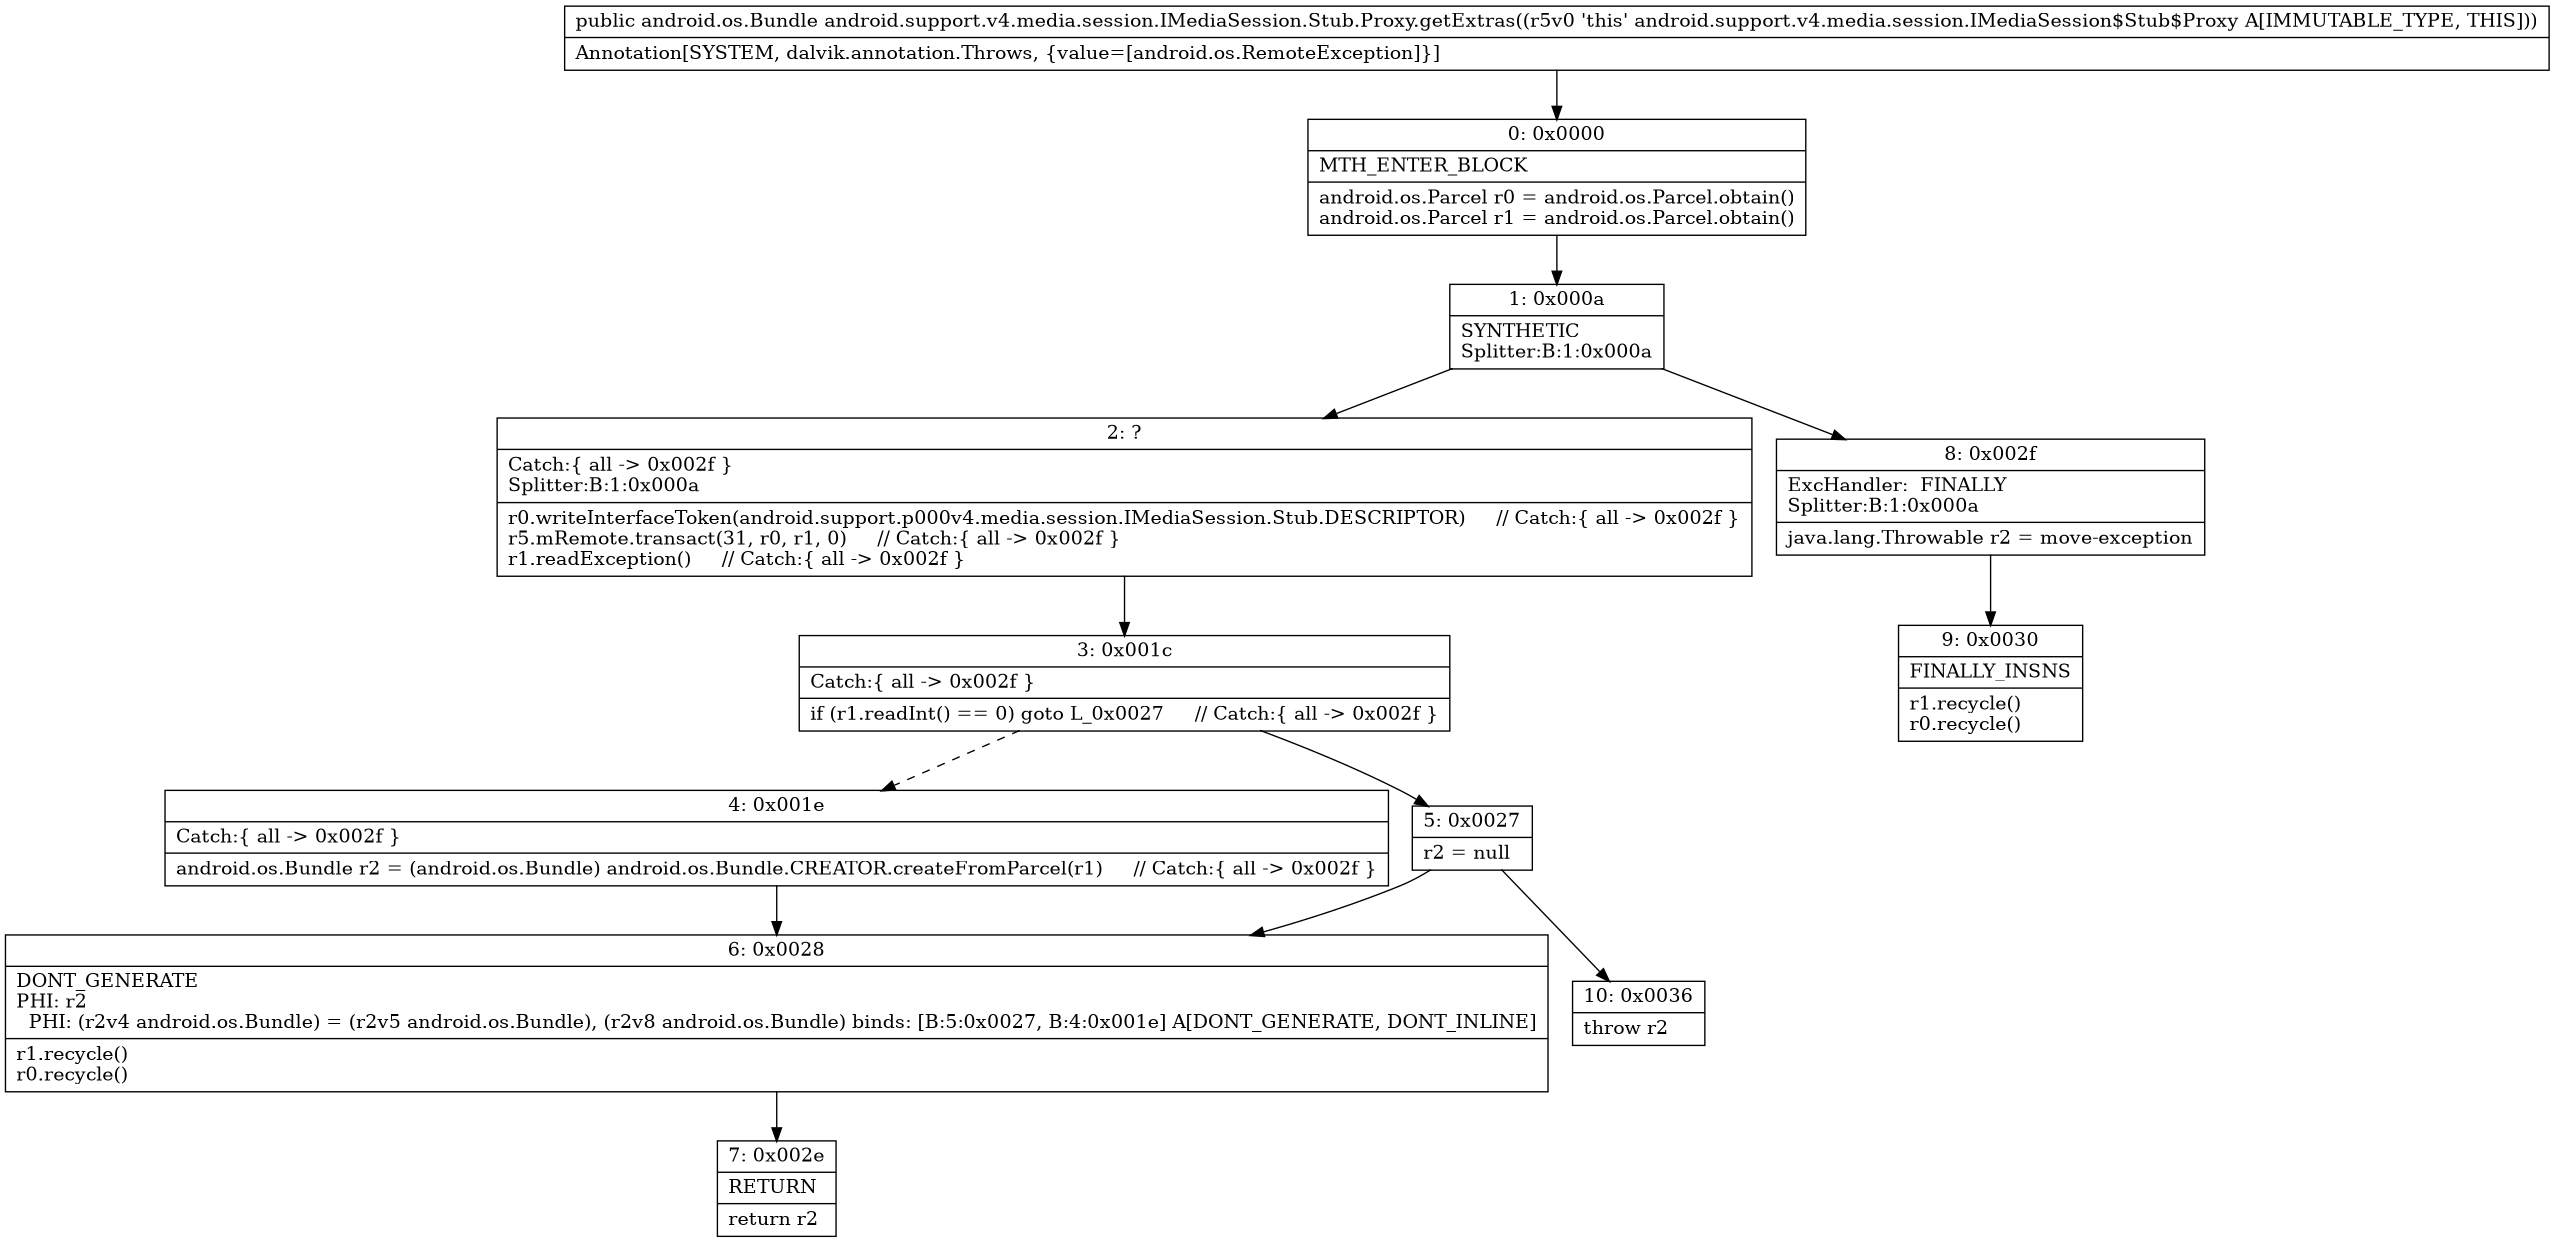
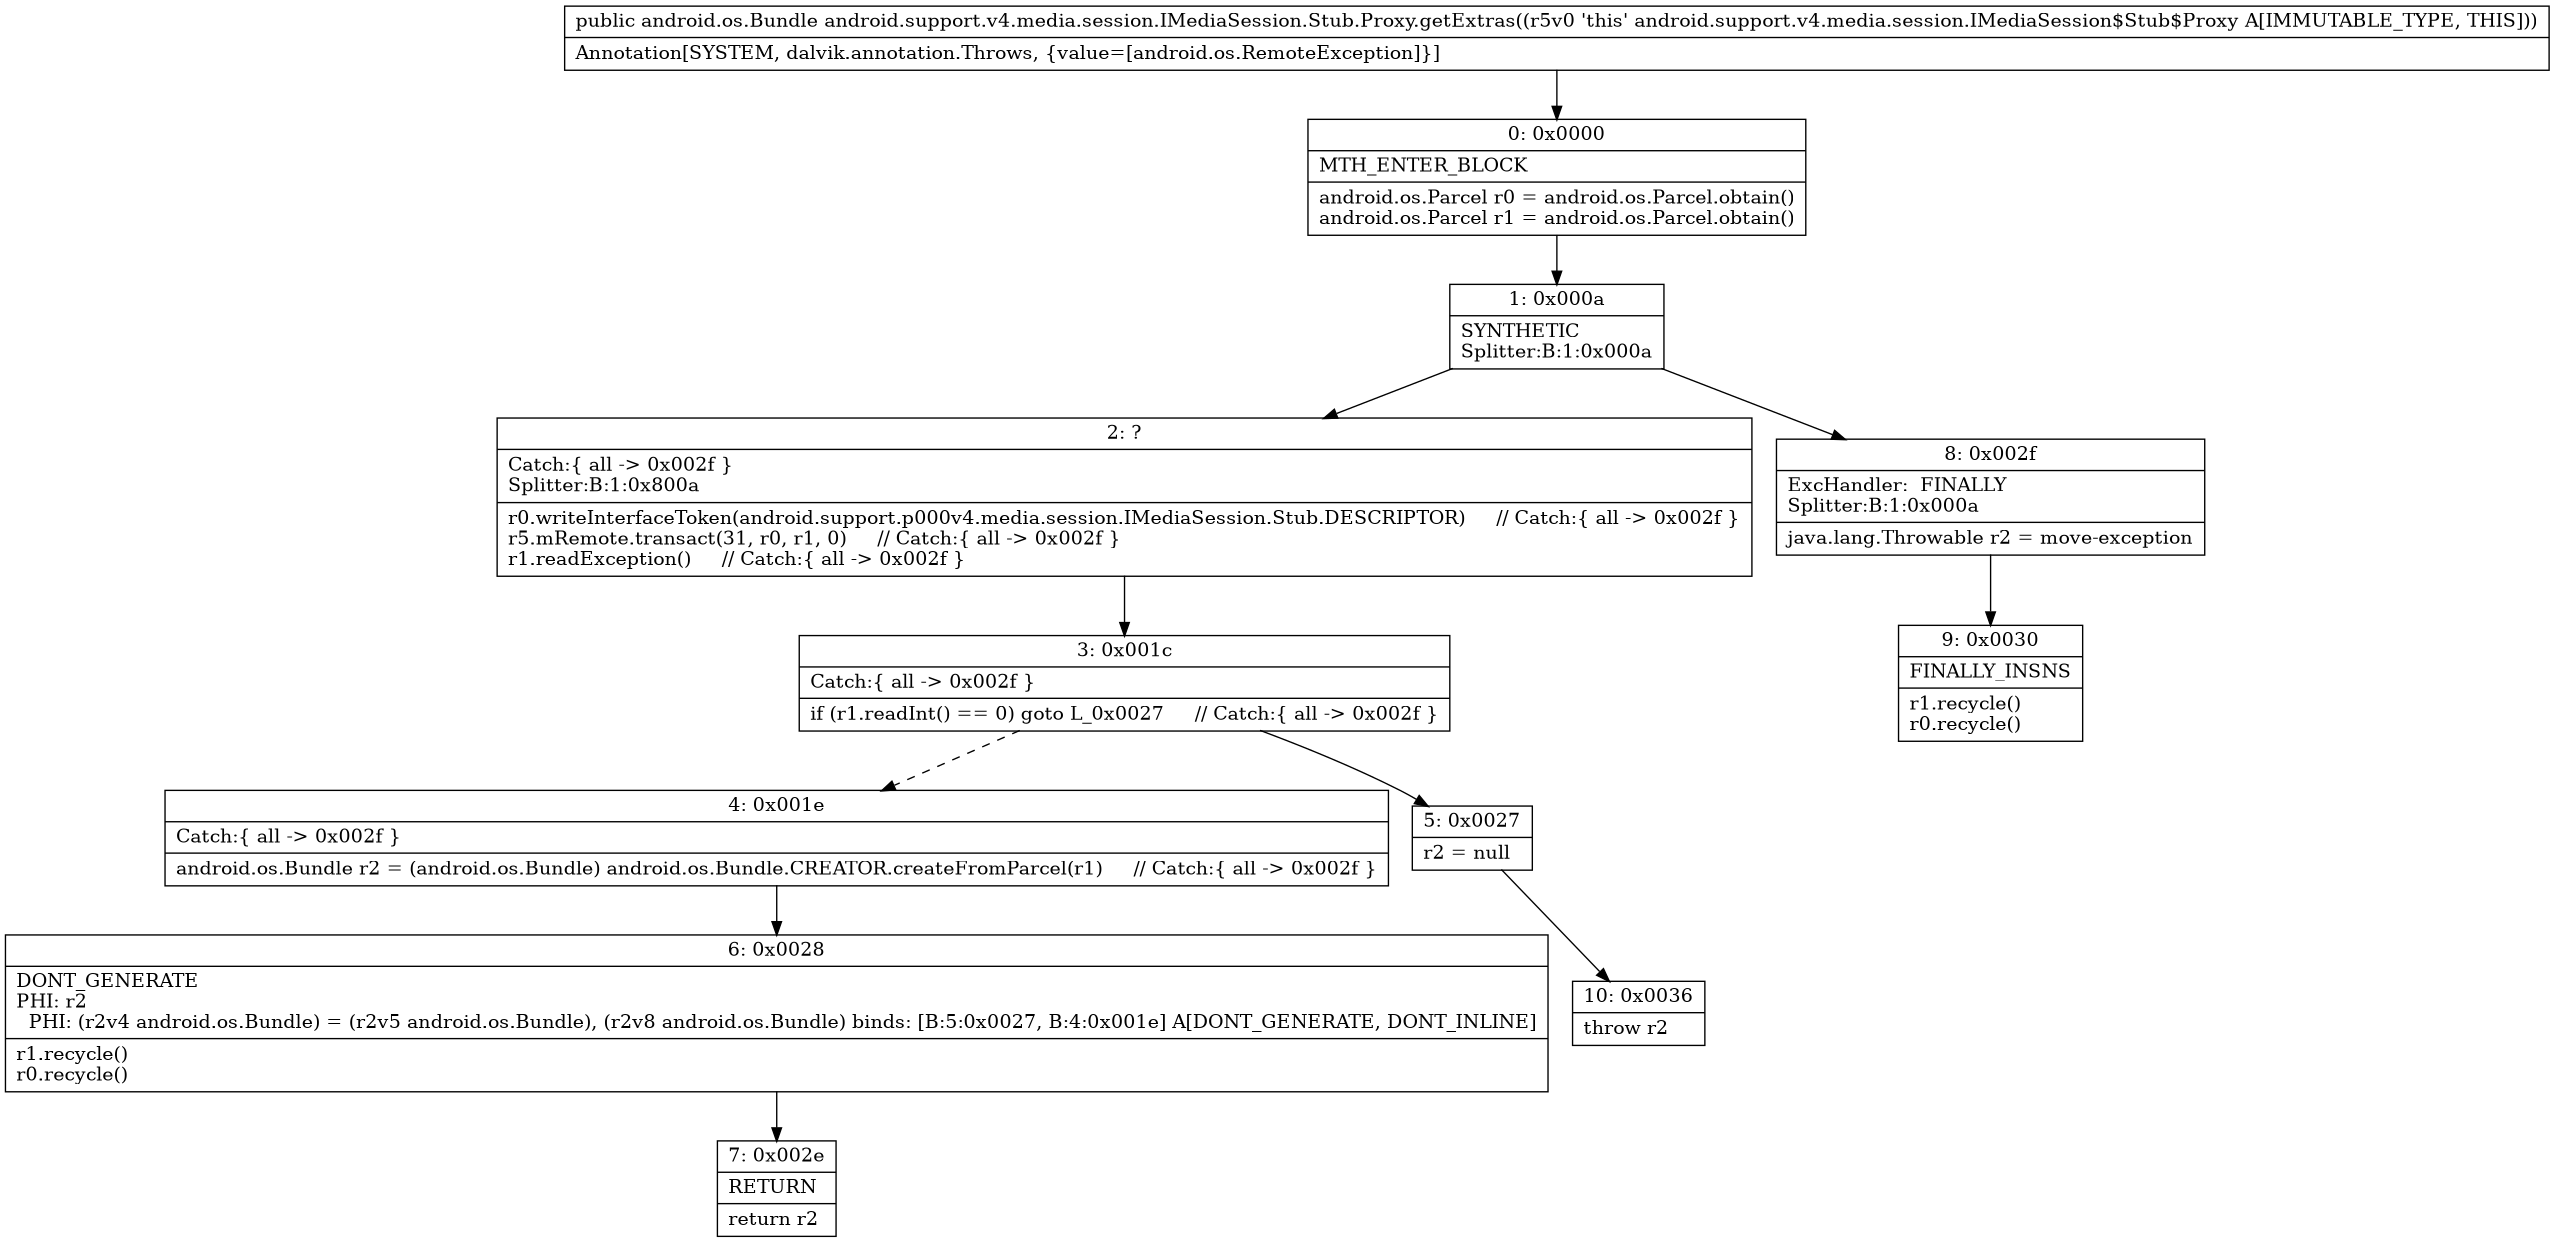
(604, 486) -> (604, 486)
(1349, 905) -> none
